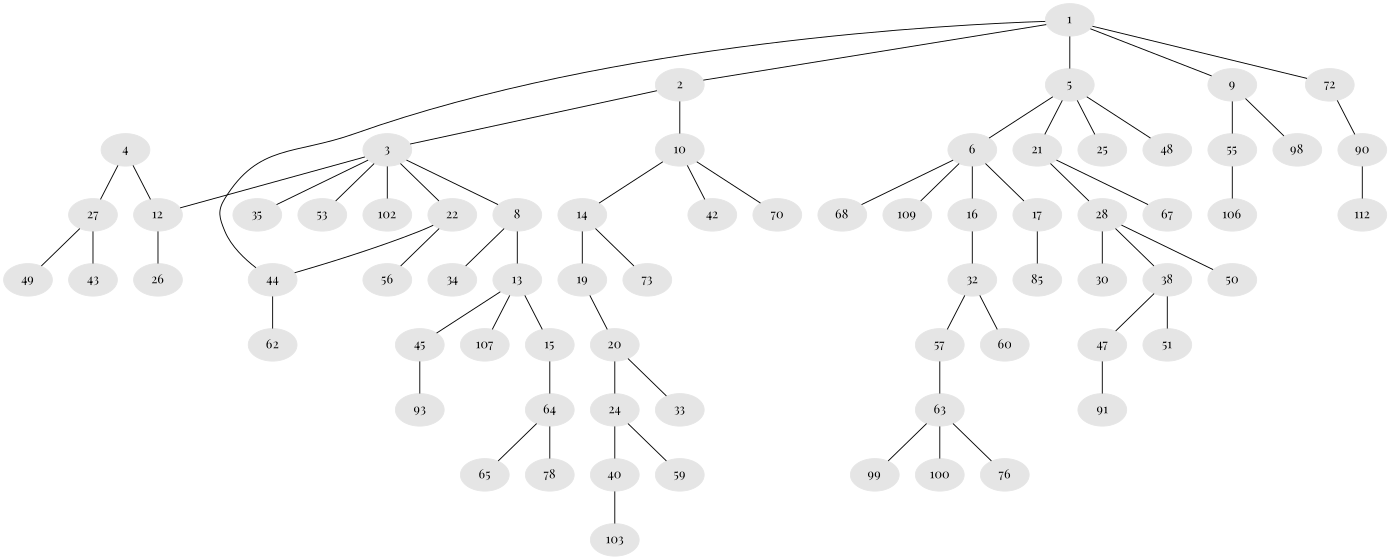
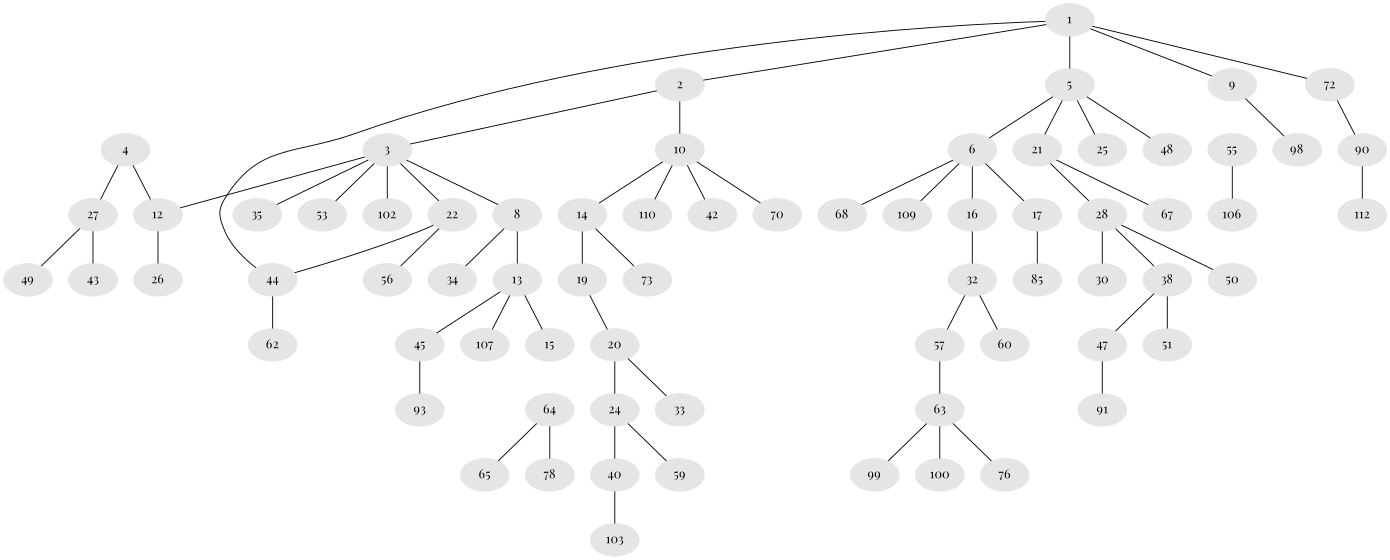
(1232, 117) -> none
none -> (647, 215)
(550, 377) -> none
